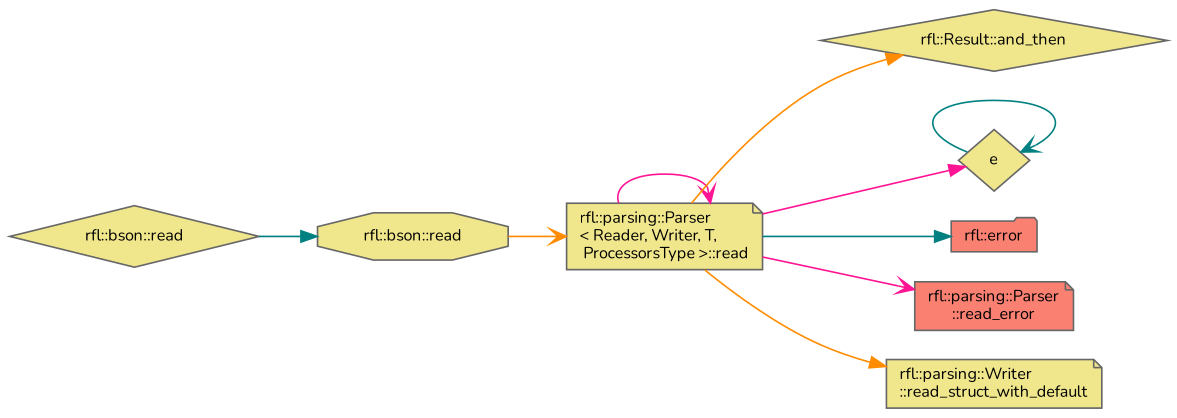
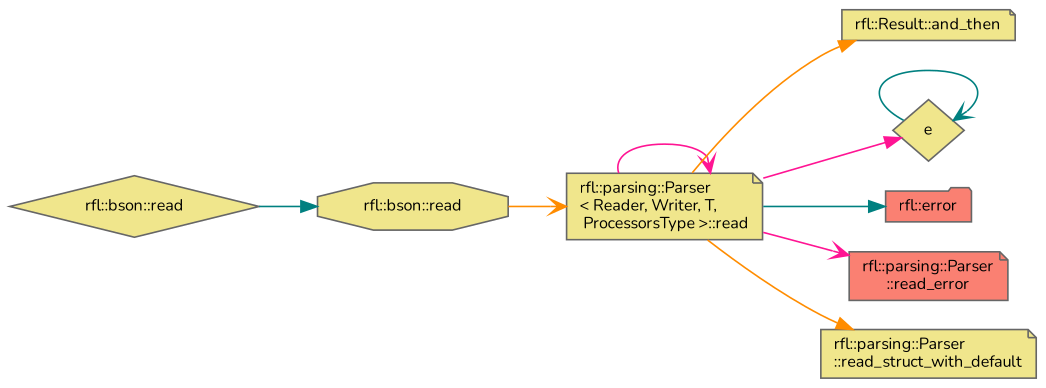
(994, 40) -> (929, 25)
(994, 384) -> (929, 354)
